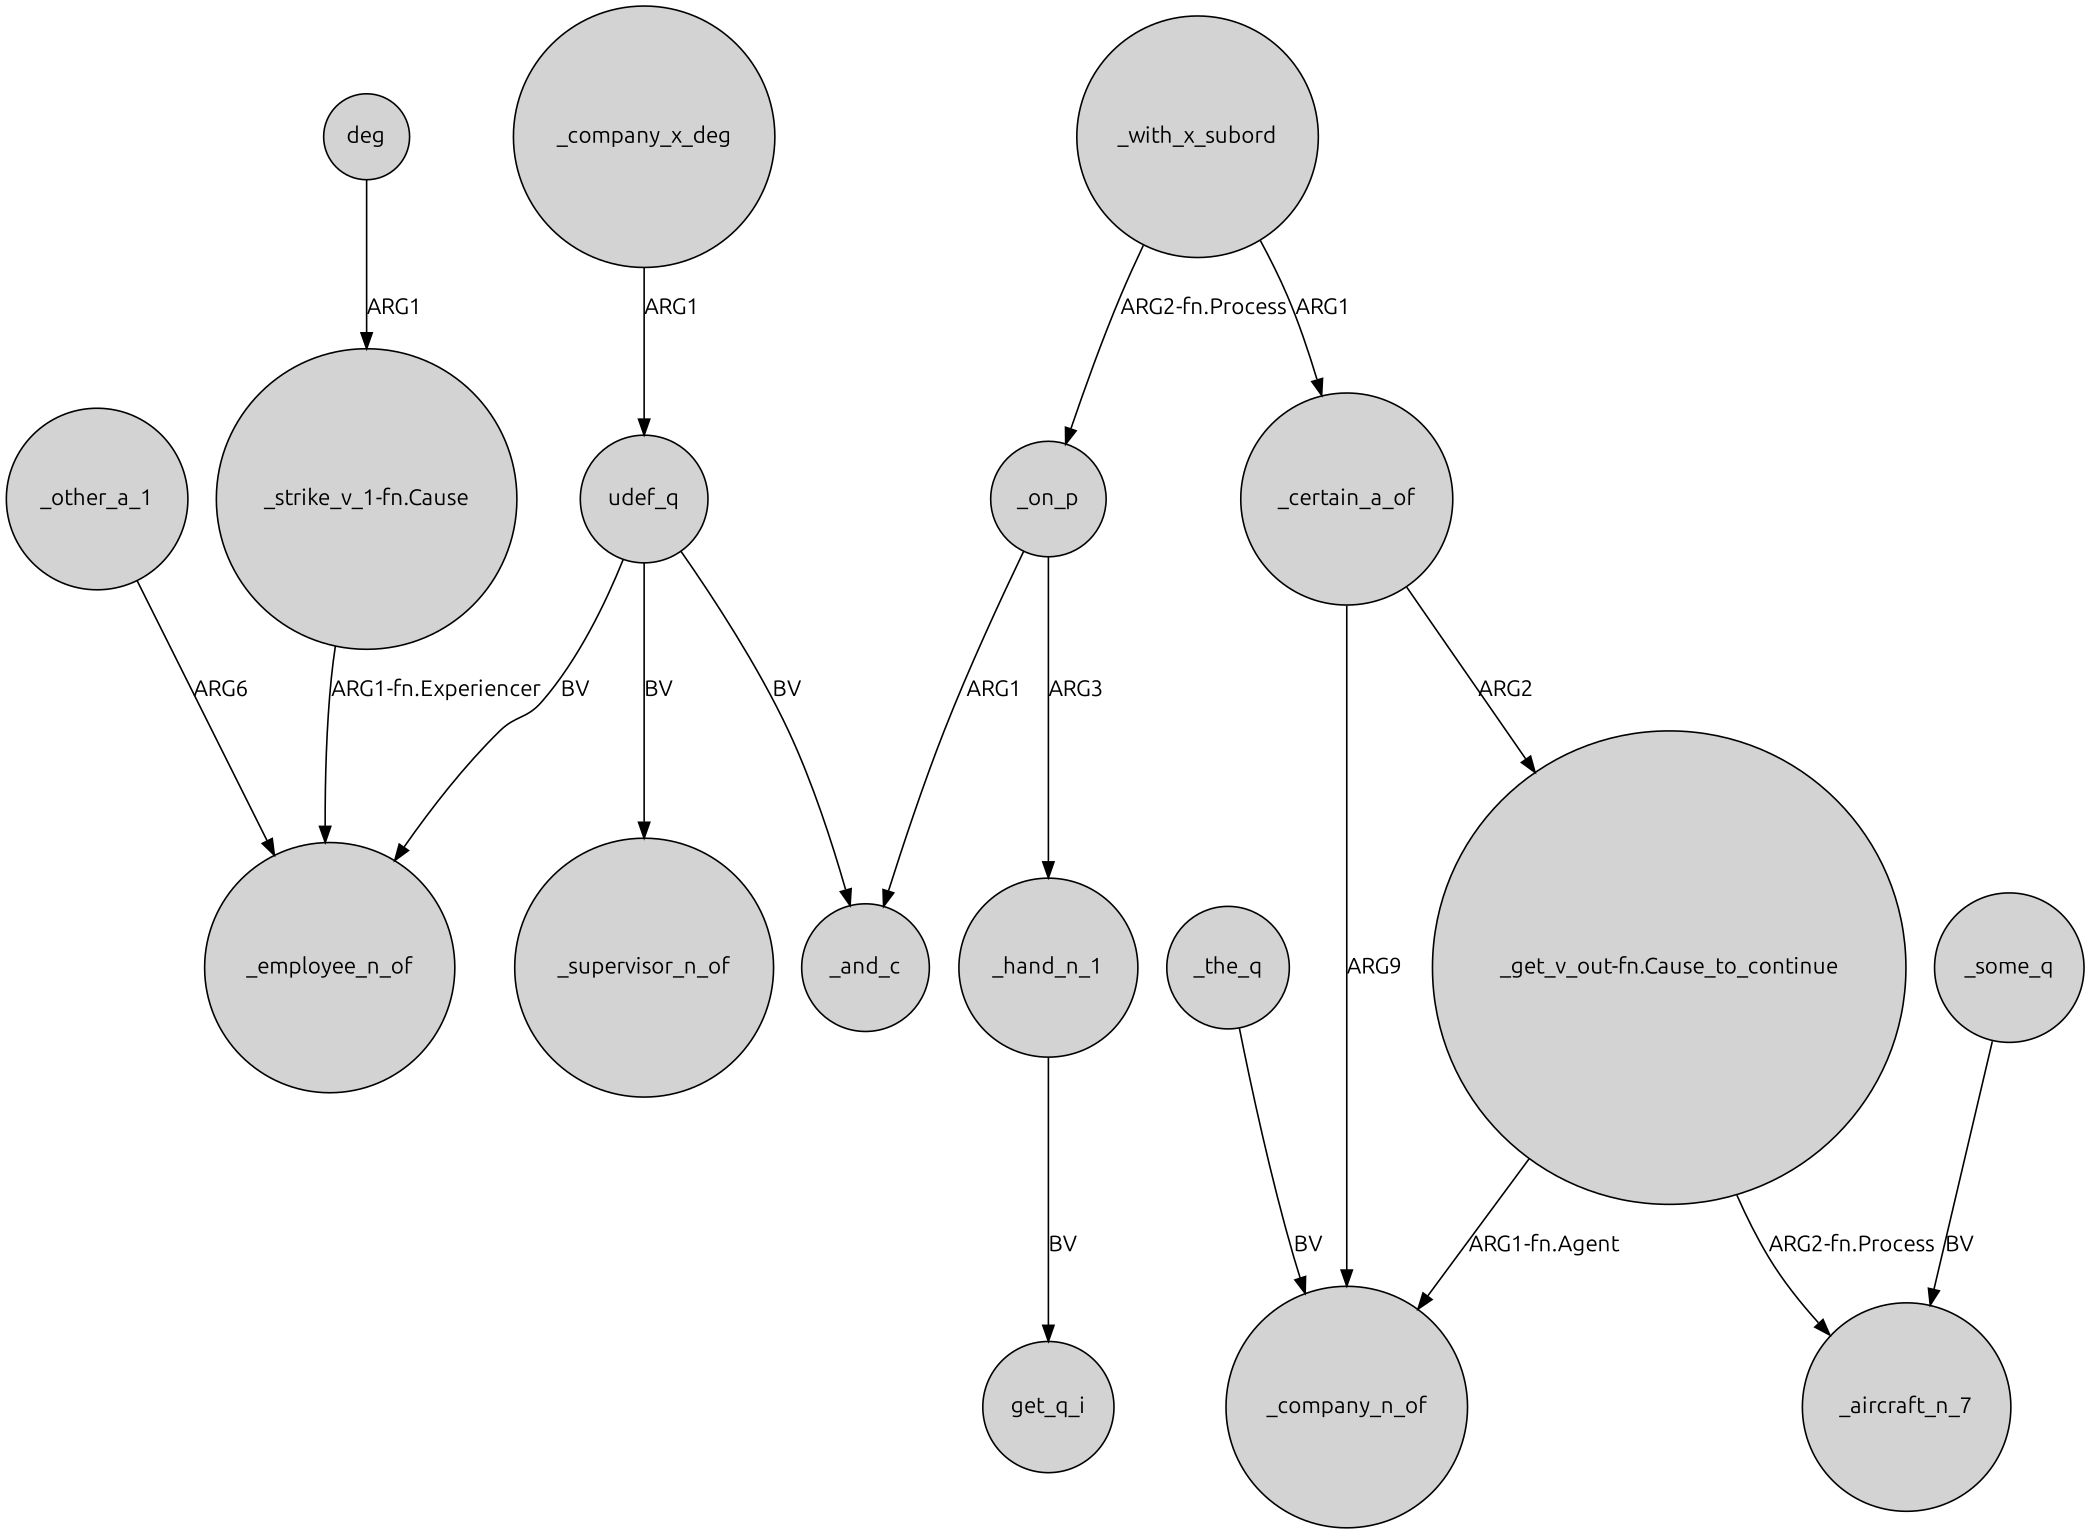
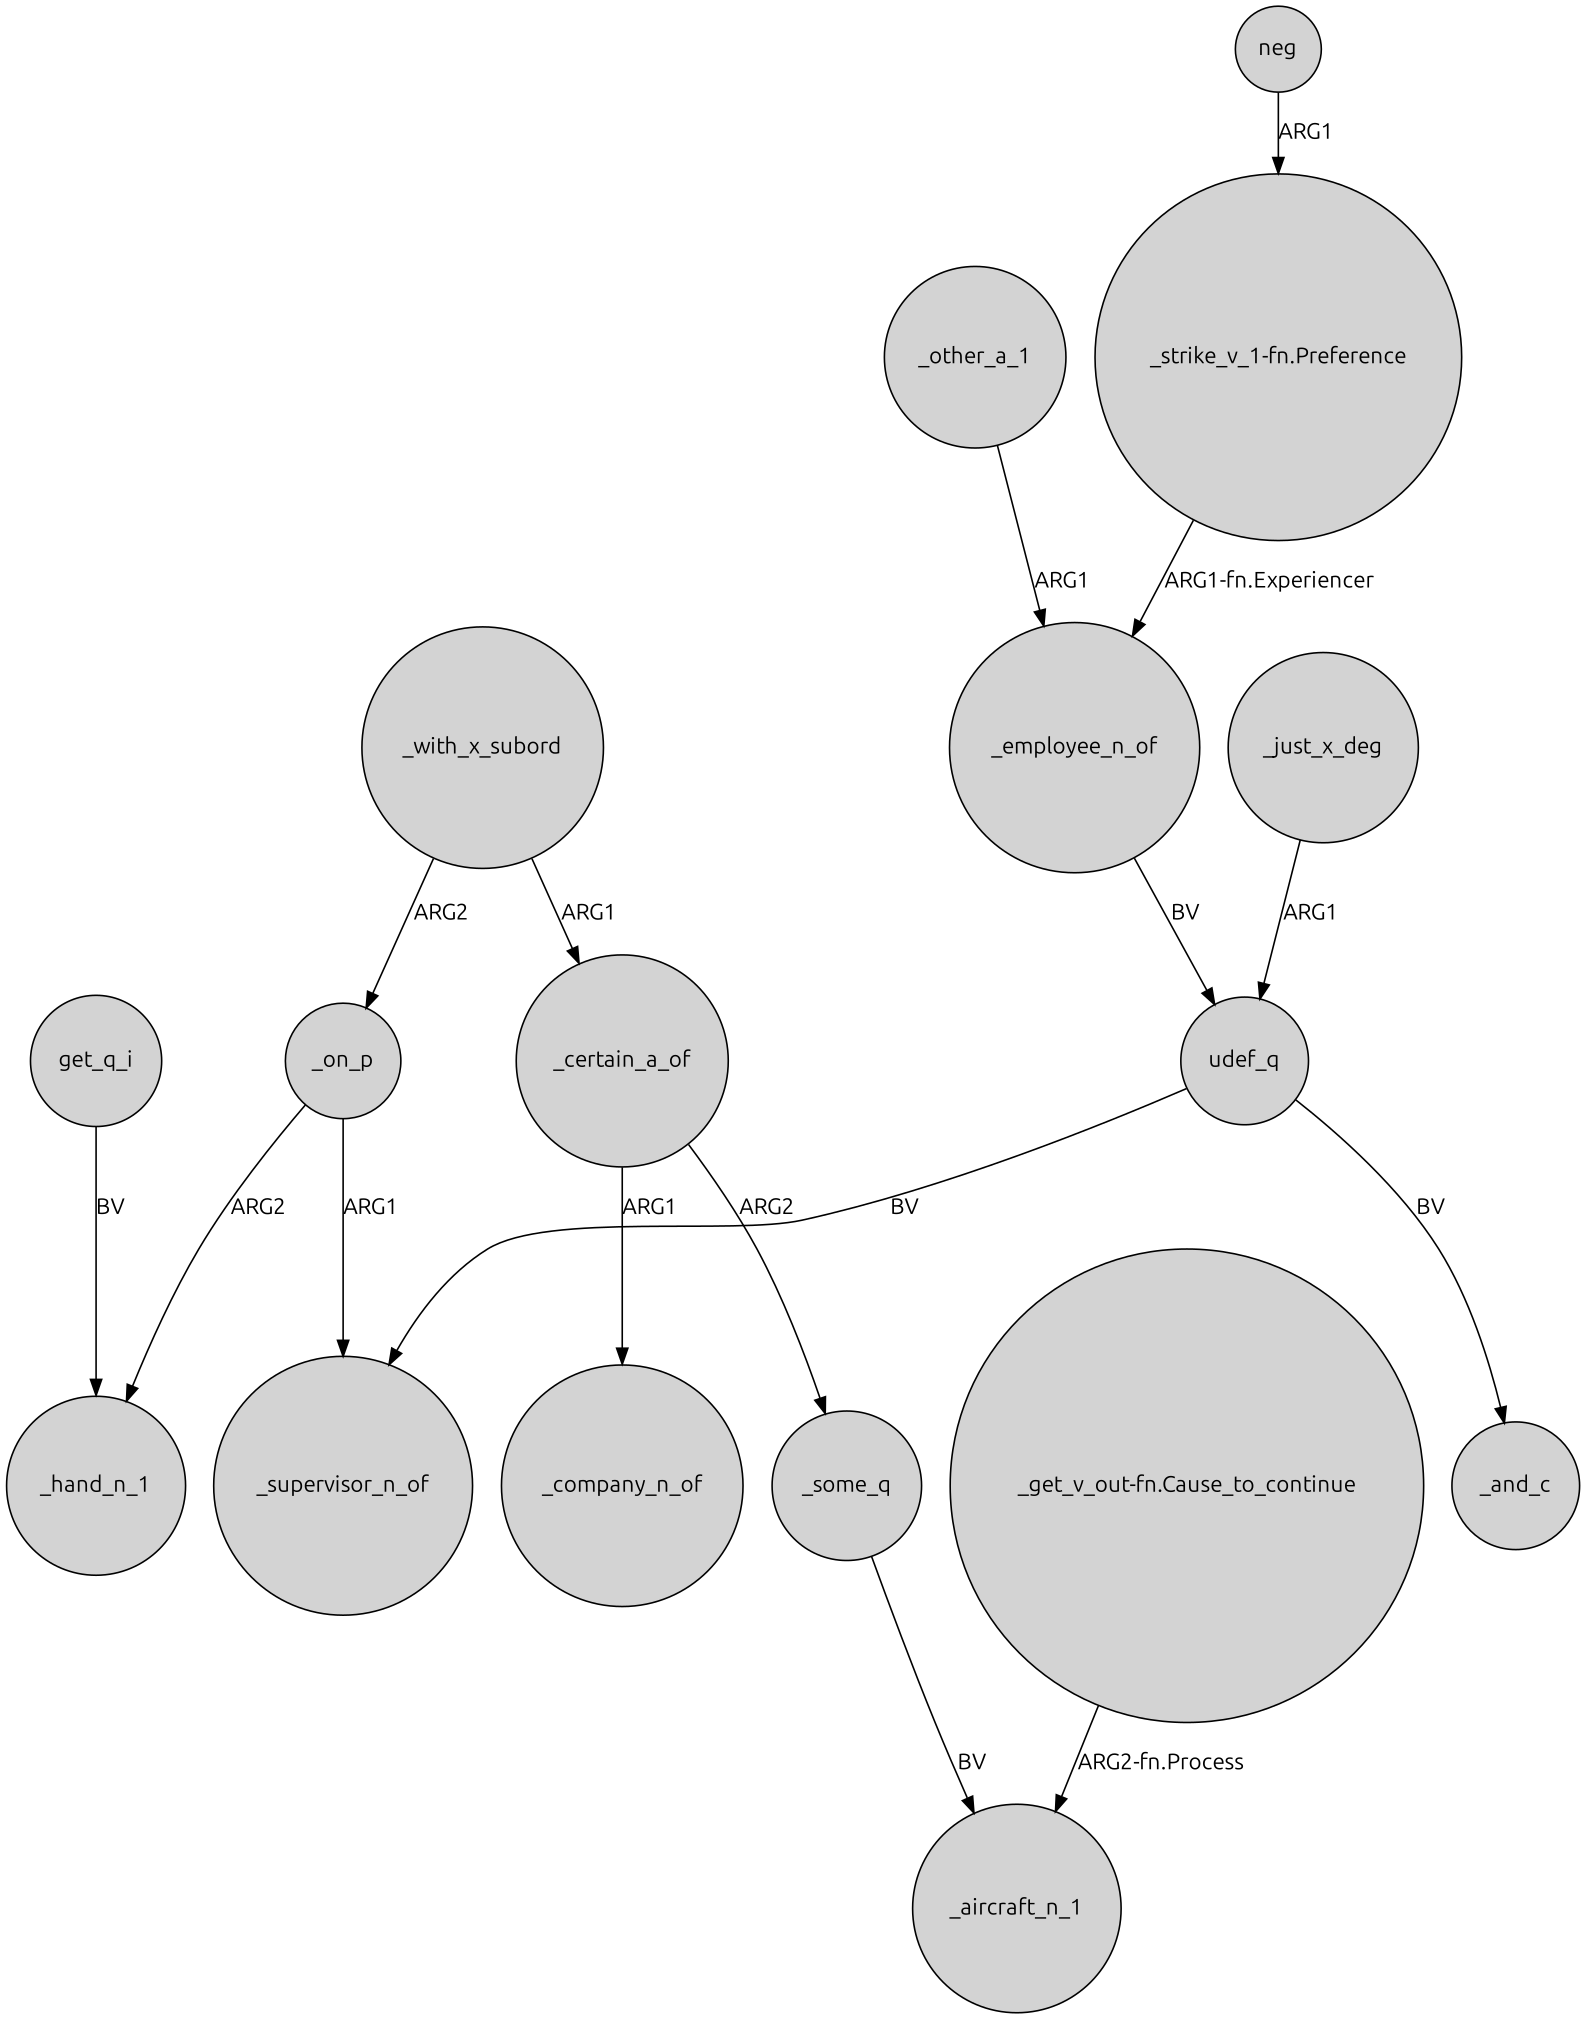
(367, 137) -> (1278, 49)
(644, 137) -> (1323, 748)
(1204, 308) -> (442, 914)
(367, 499) -> (1278, 357)
(1466, 673) -> (765, 1265)
(221, 690) -> (1063, 582)
(1076, 690) -> (259, 1208)
(528, 714) -> (1171, 924)
(949, 718) -> (343, 1229)
(1228, 968) -> none
(1375, 968) -> (650, 1208)
(1048, 1191) -> (96, 1253)
(1478, 1227) -> none
(1907, 1407) -> (1017, 1908)
